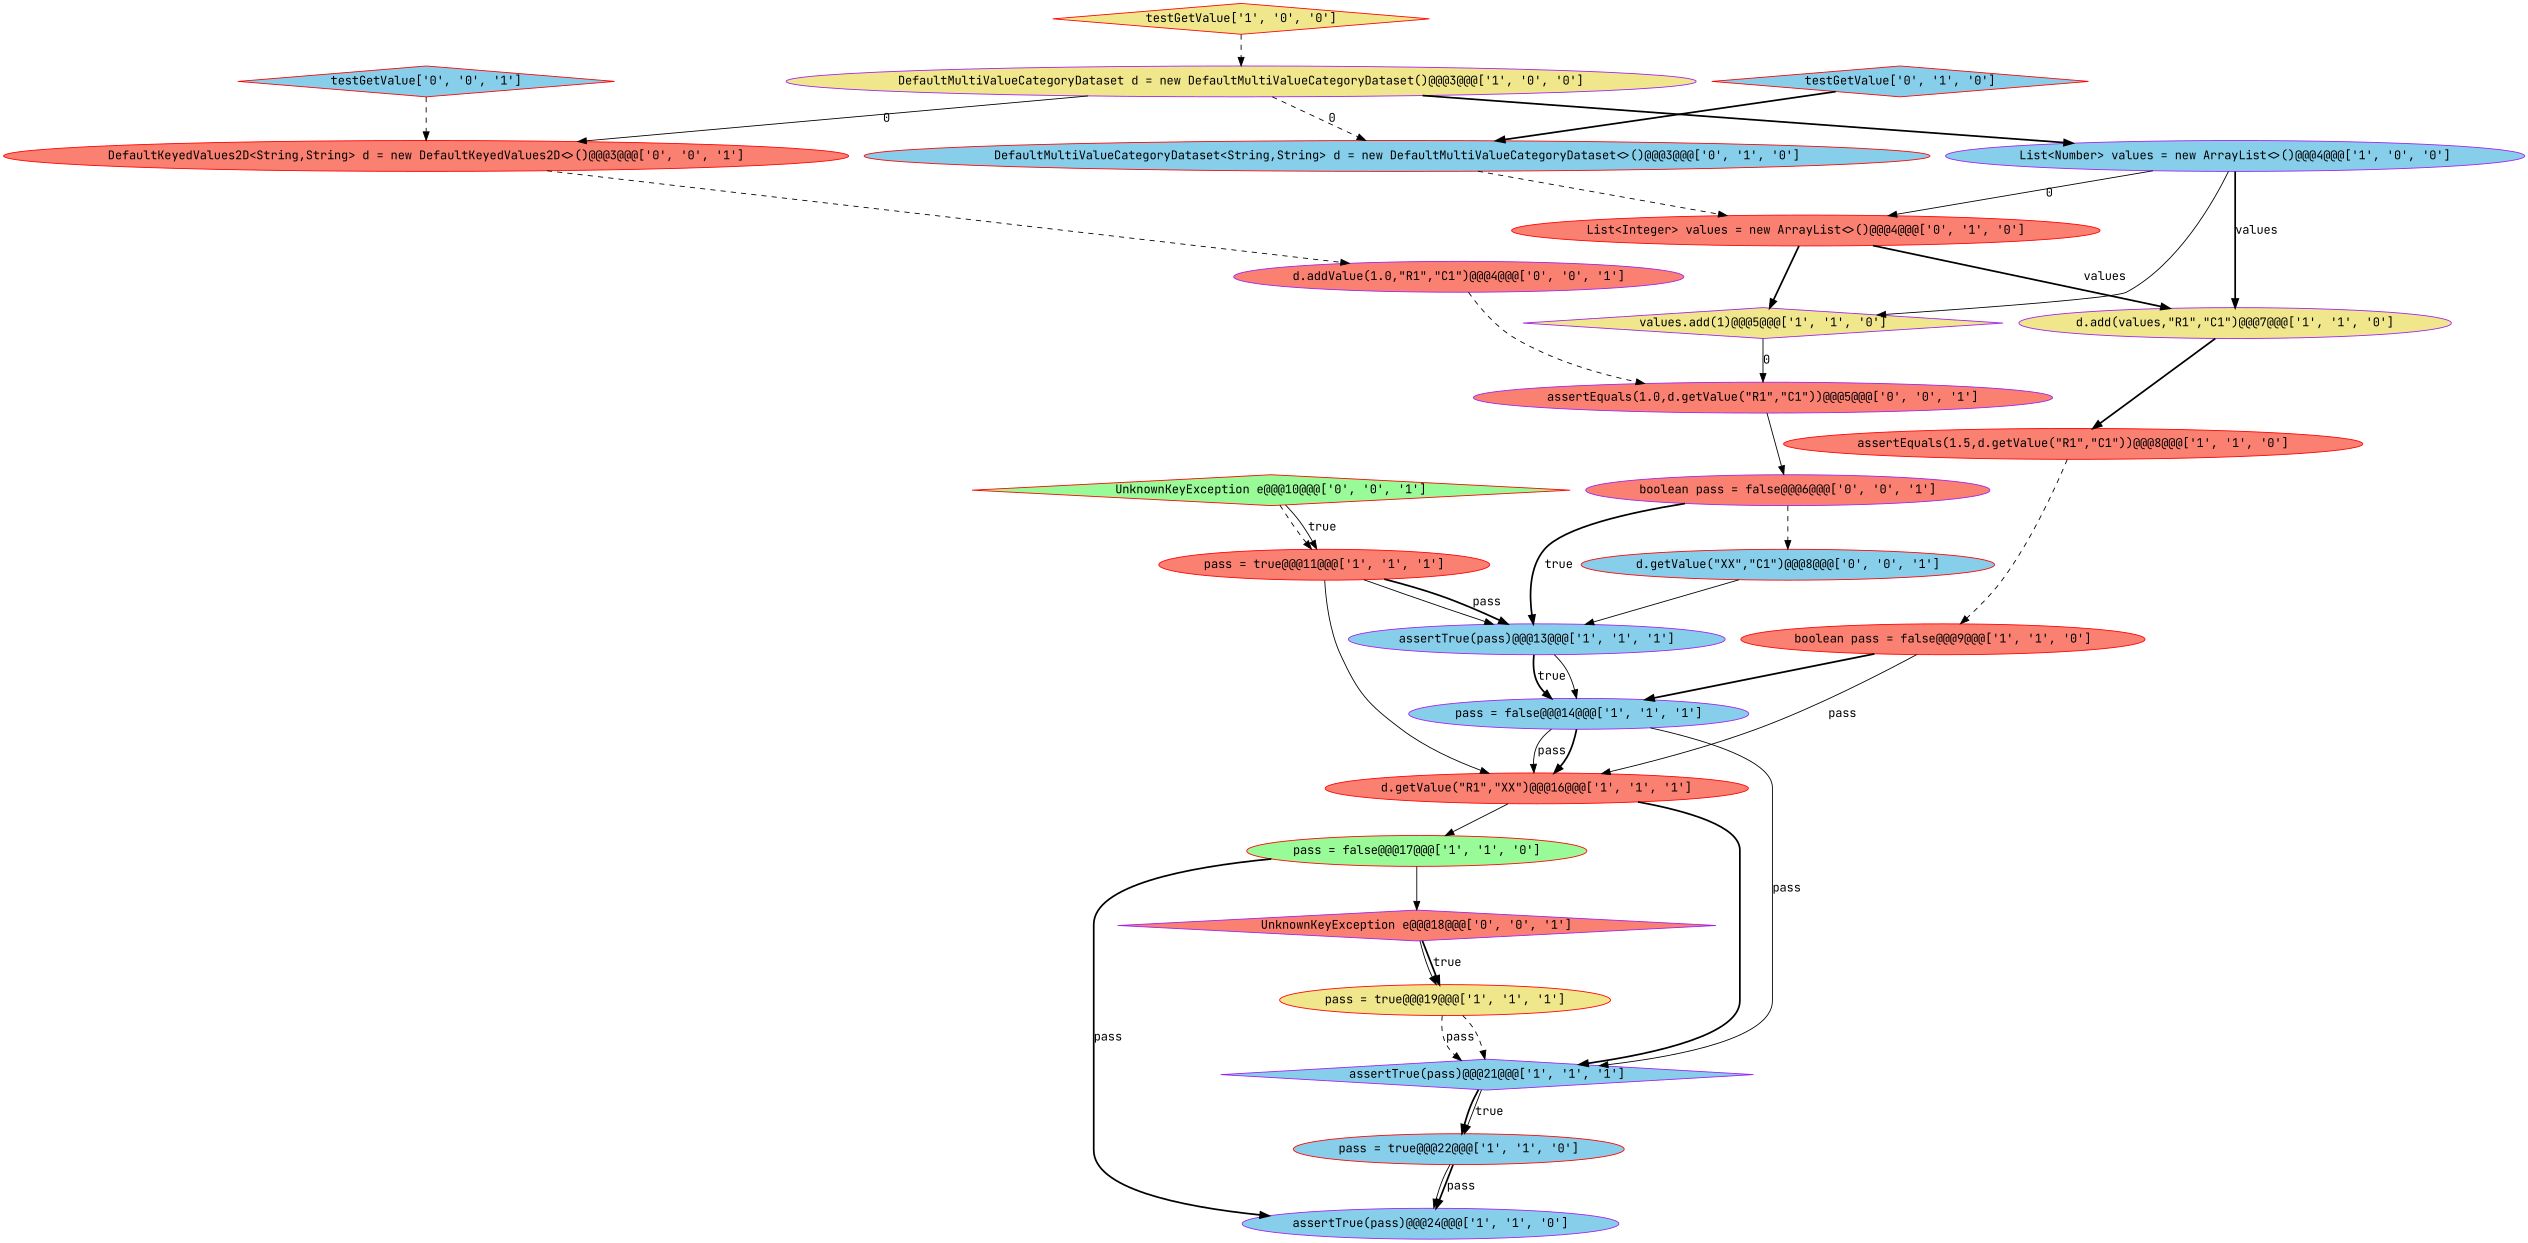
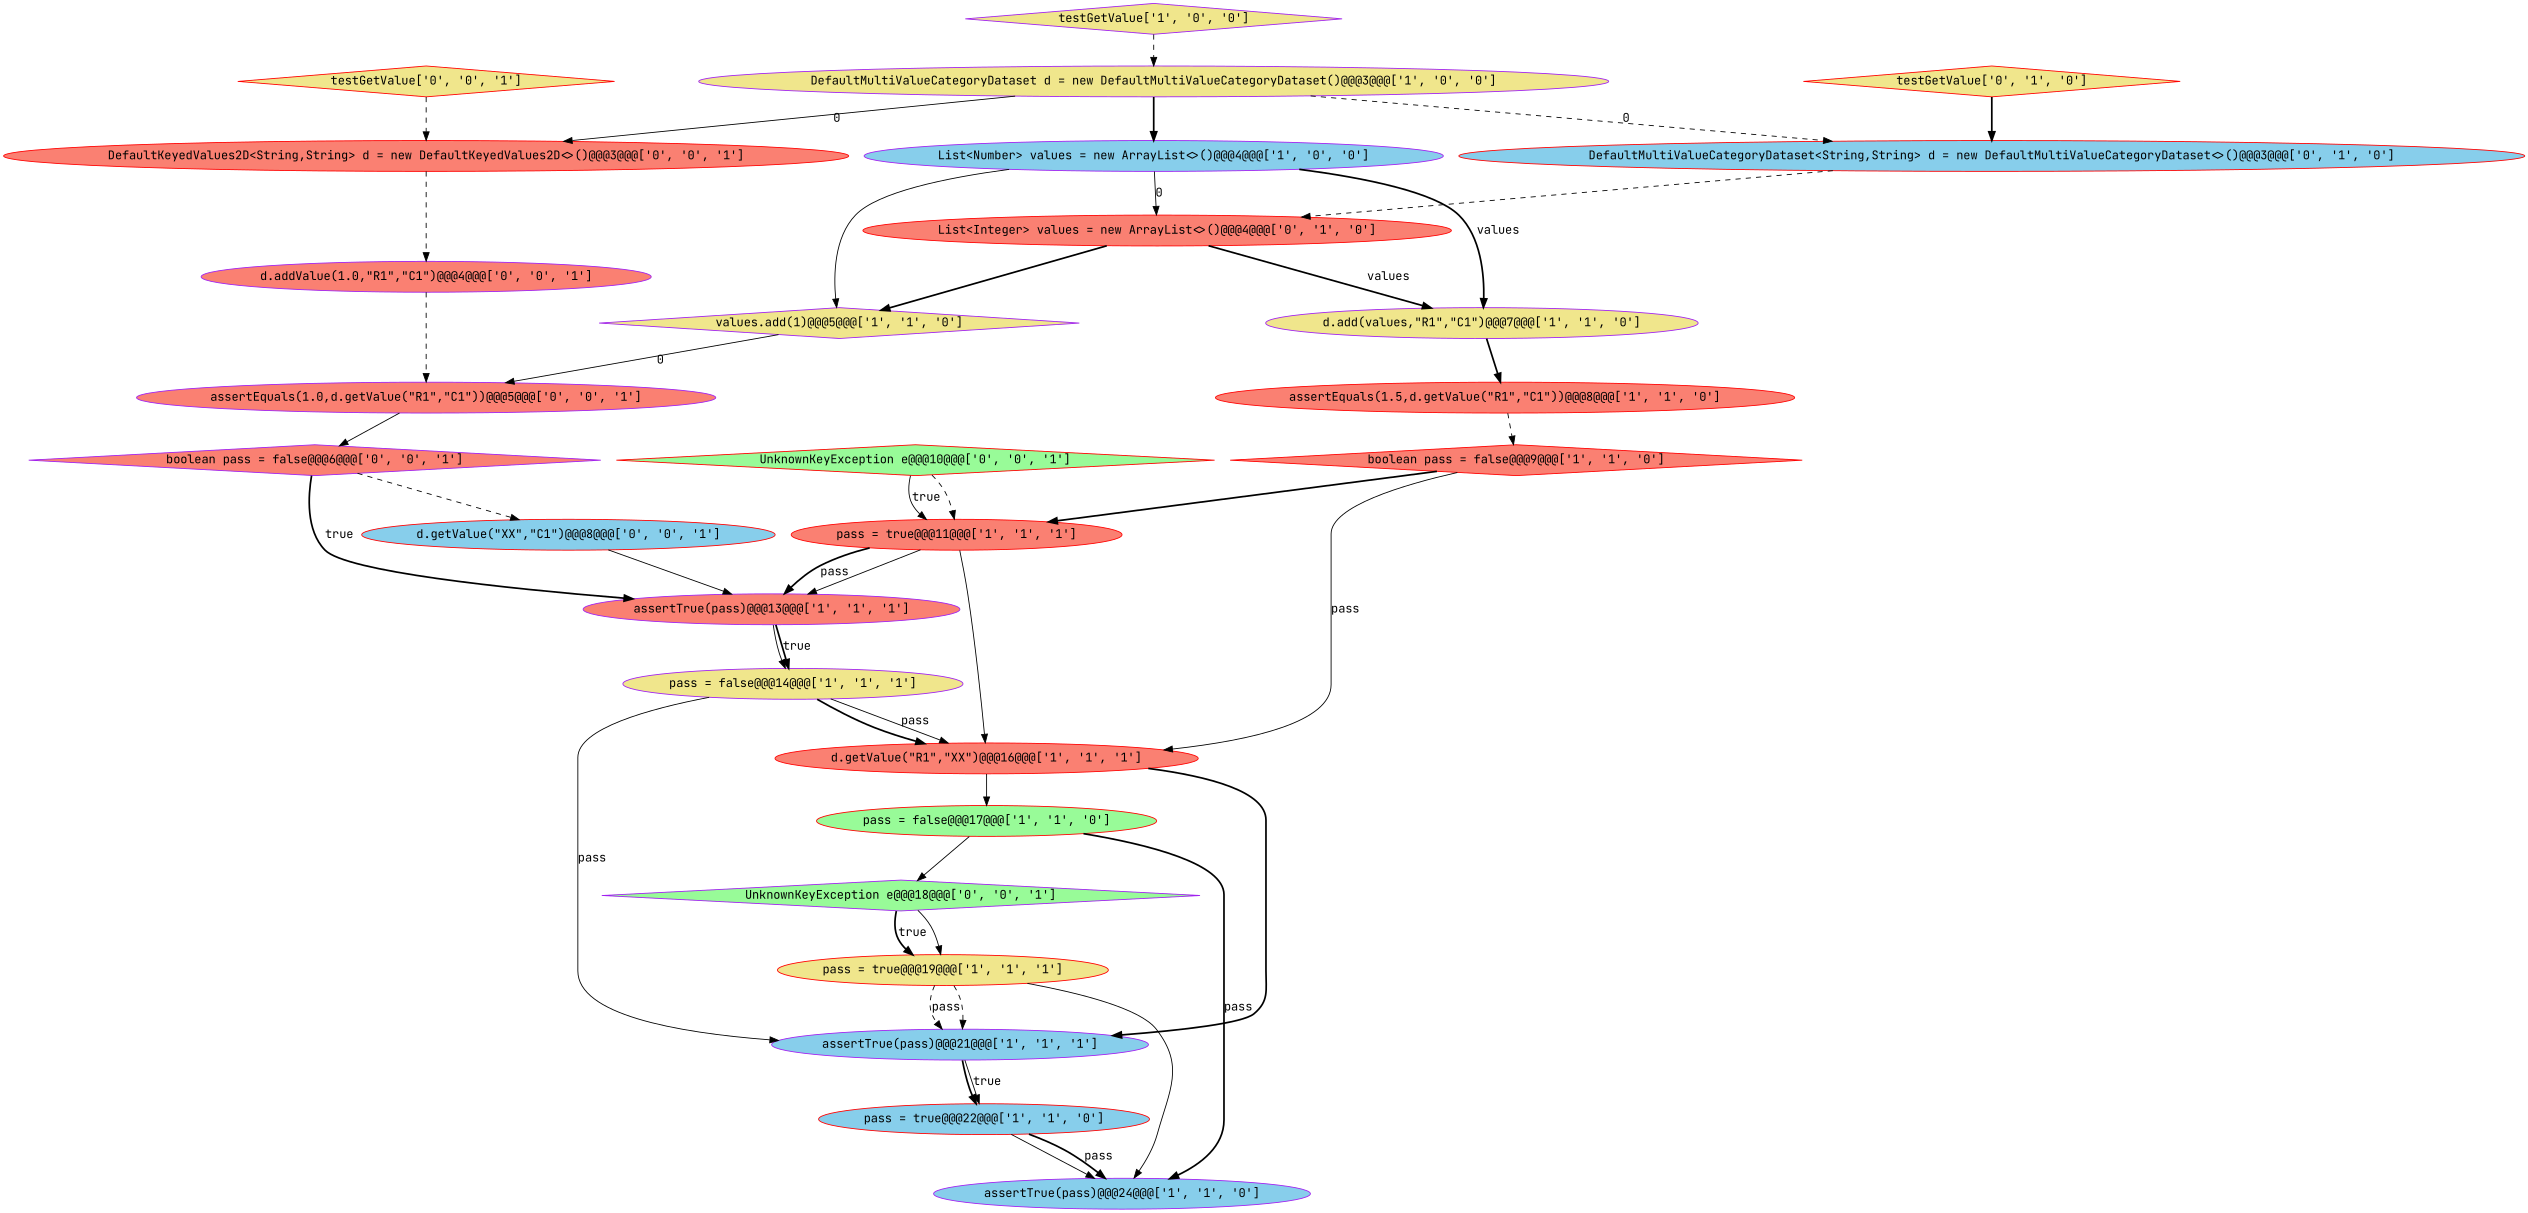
(1241, 19) -> (1154, 19)
(426, 81) -> (426, 81)
(1900, 81) -> (1992, 81)
(1788, 490) -> (315, 460)
(1537, 639) -> (772, 609)
(1943, 639) -> (1516, 460)
(1764, 676) -> (1247, 496)
(1579, 714) -> (793, 684)
(1417, 926) -> (901, 896)
none -> (1164, 1041)
(1487, 1075) -> (960, 1045)
